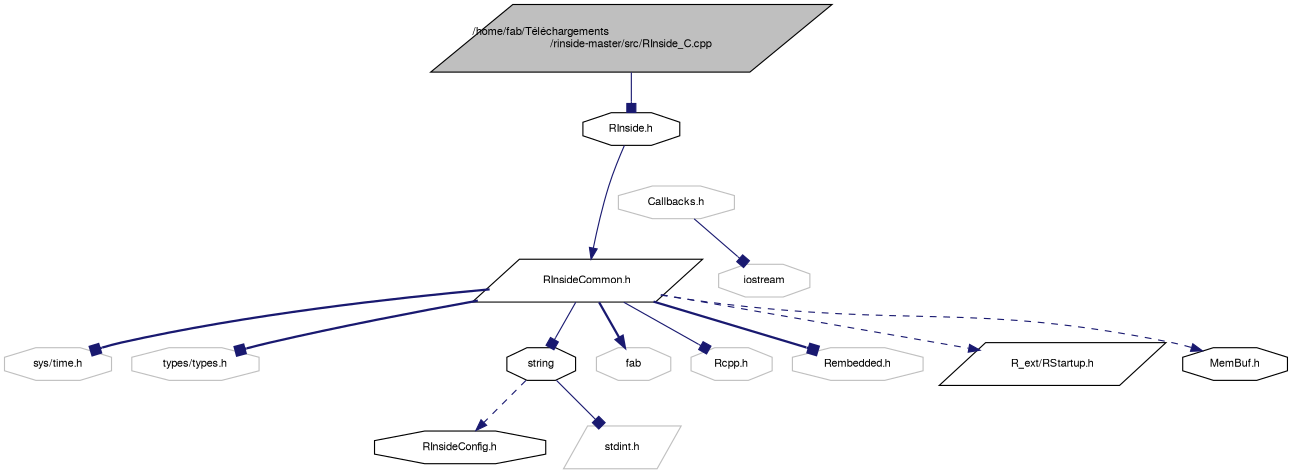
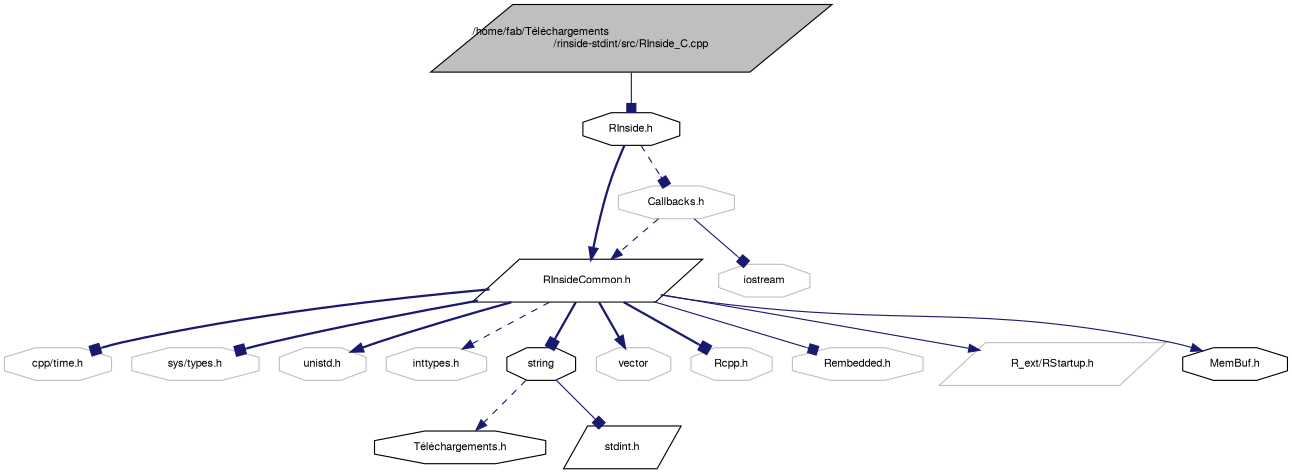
(631, 38) -> (631, 38)
none -> (651, 161)
(606, 196) -> (606, 196)
none -> (639, 235)
(926, 316) -> (926, 316)
(566, 320) -> (566, 320)
(815, 321) -> (815, 321)
(661, 323) -> (661, 323)
(730, 325) -> (730, 325)
(58, 364) -> (58, 364)
(195, 364) -> (195, 364)
none -> (323, 364)
none -> (436, 364)
(634, 364) -> (634, 364)
(1053, 364) -> (1053, 364)
(460, 447) -> (460, 447)
(622, 447) -> (622, 447)
